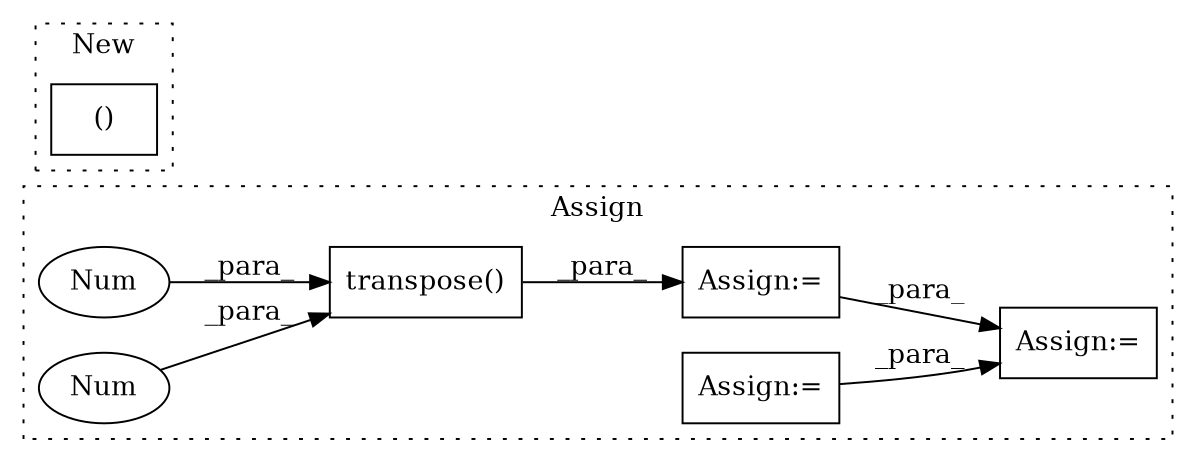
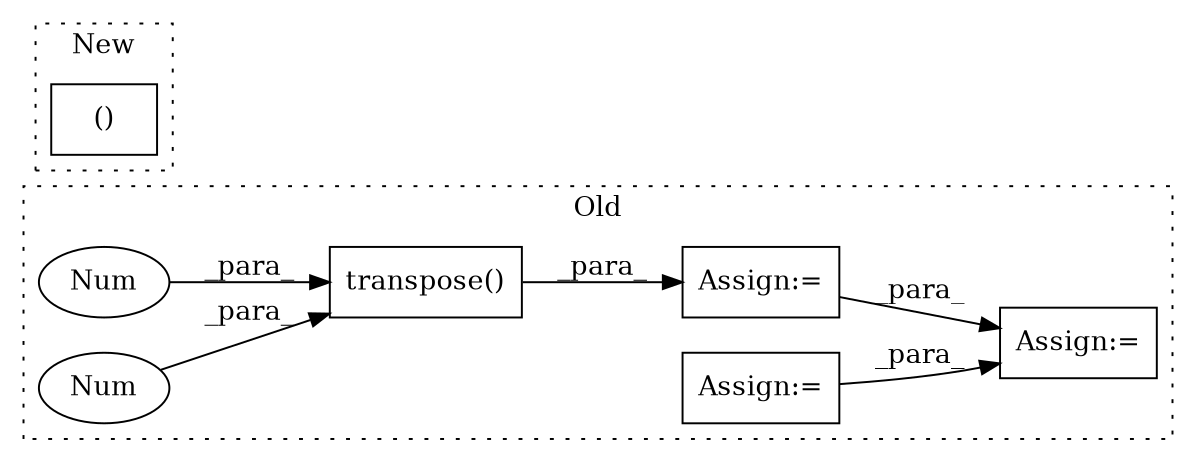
(598, 209) -> (598, 209)
